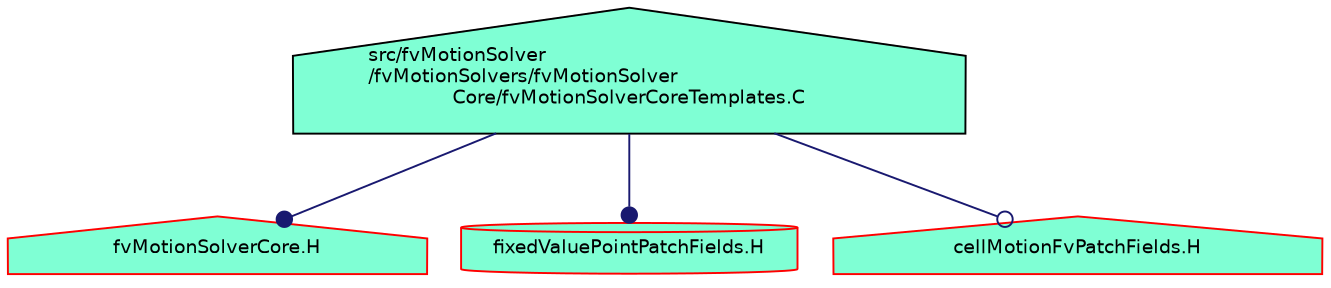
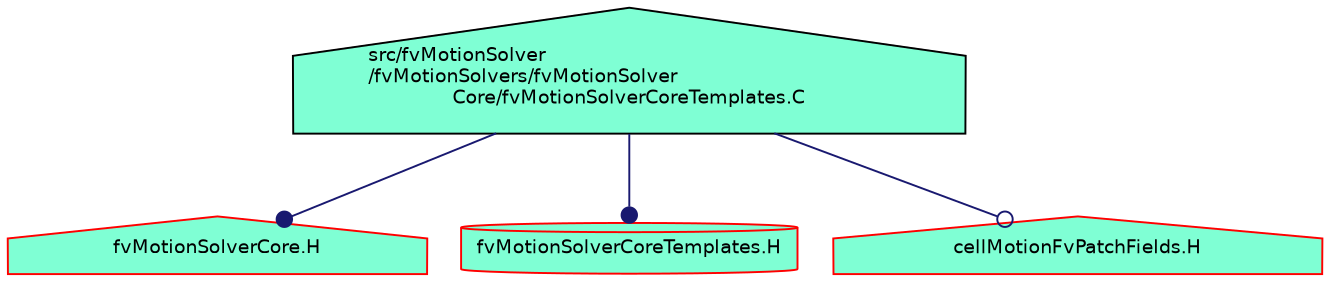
(629, 248) -> (629, 248)
